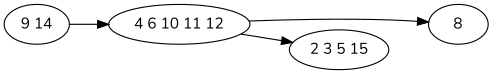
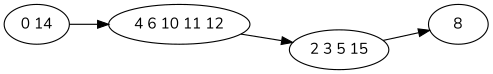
(333, 19) -> (401, 37)
(37, 24) -> (37, 24)
